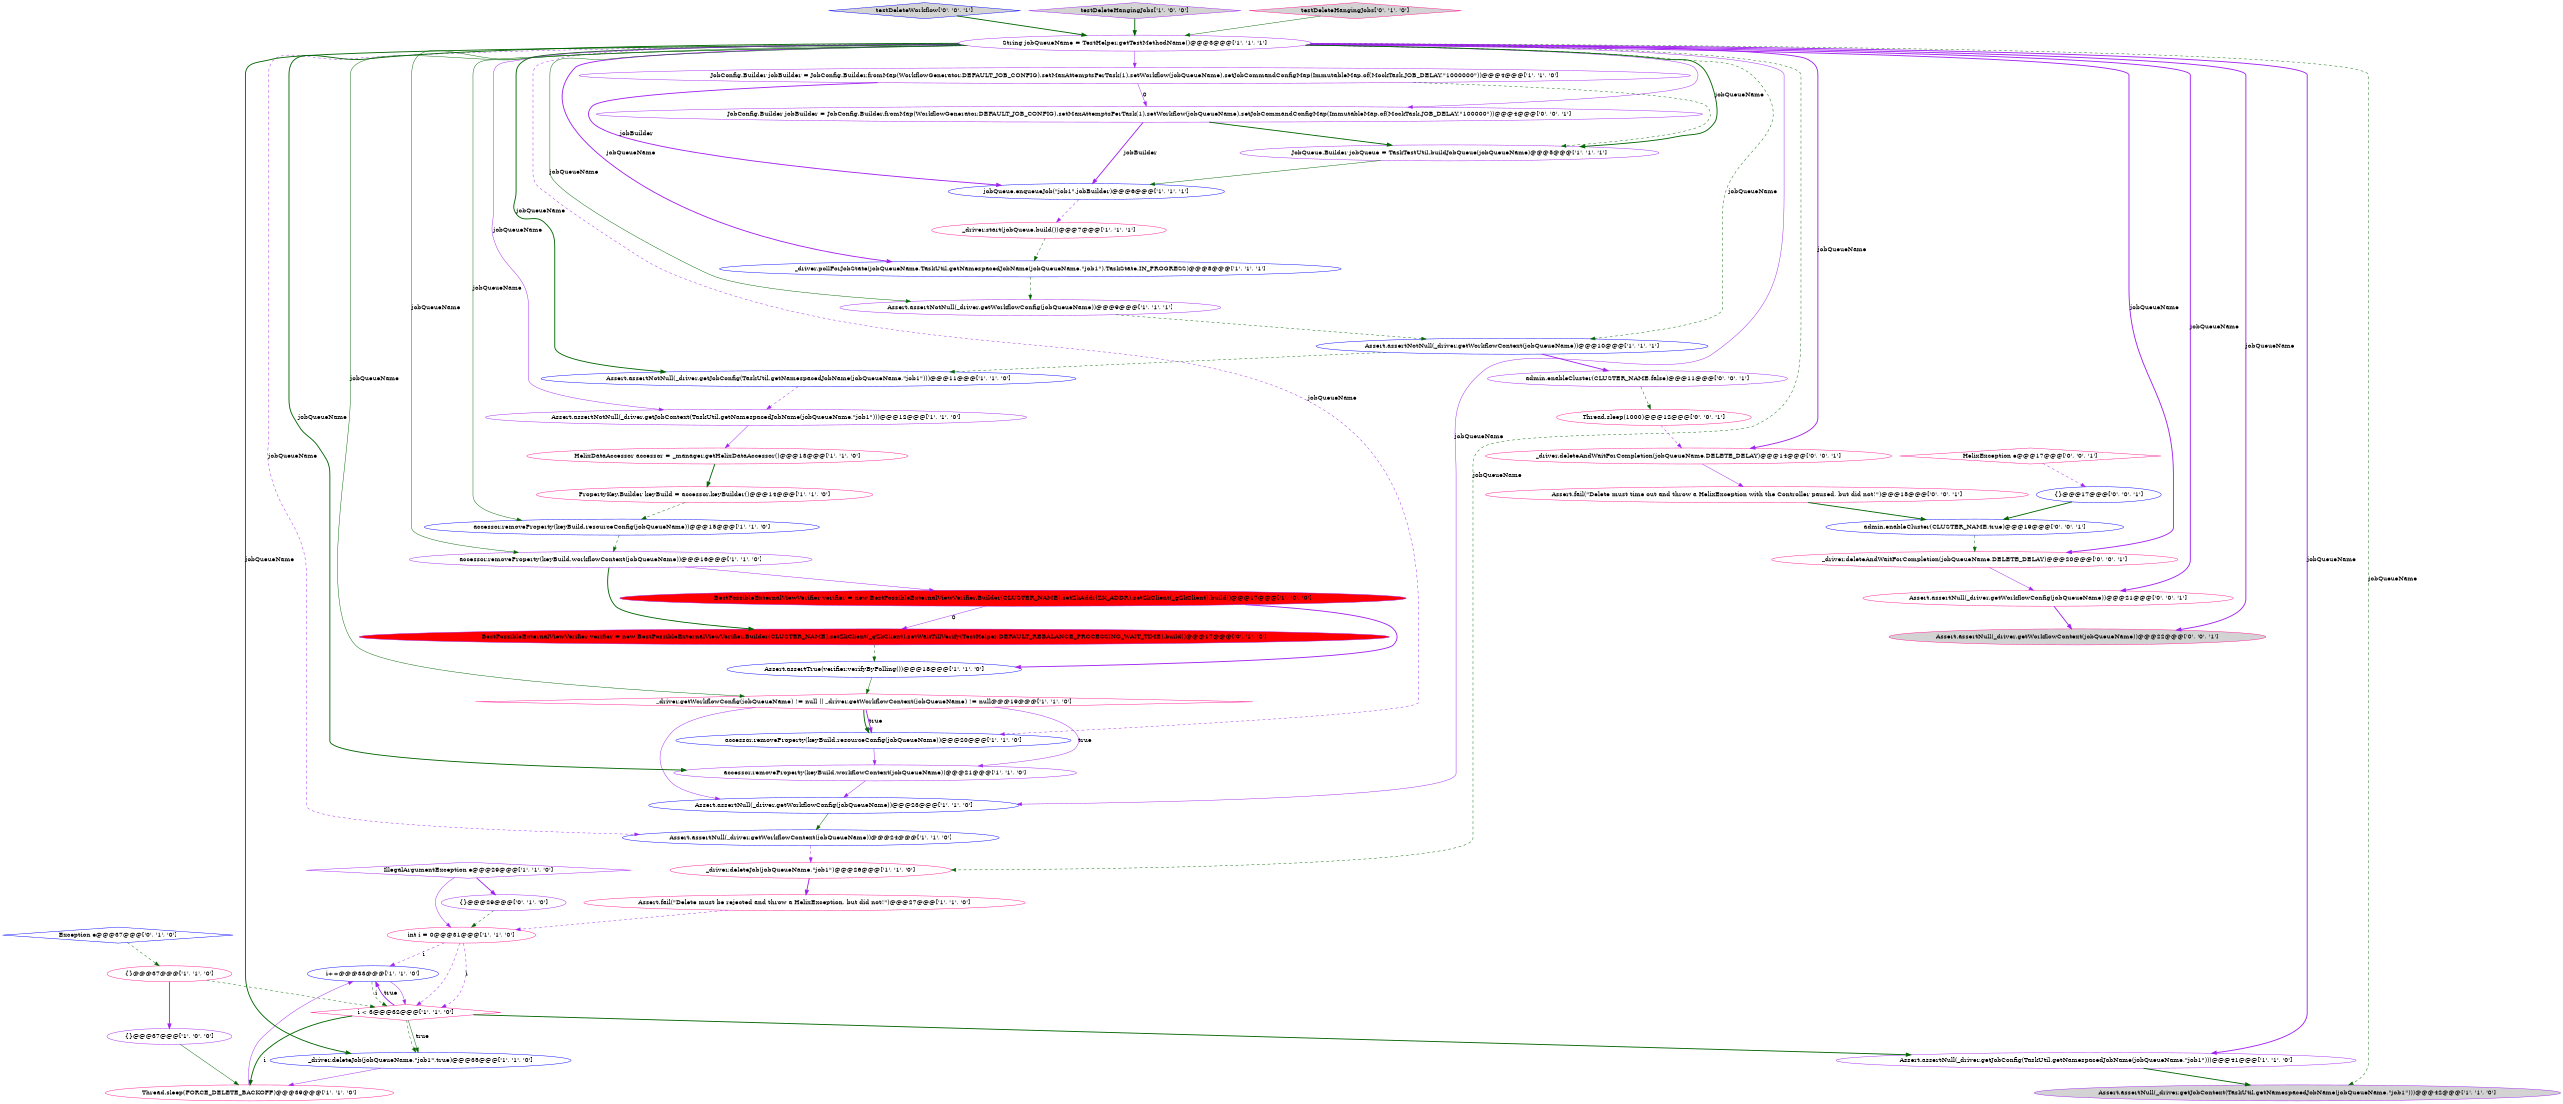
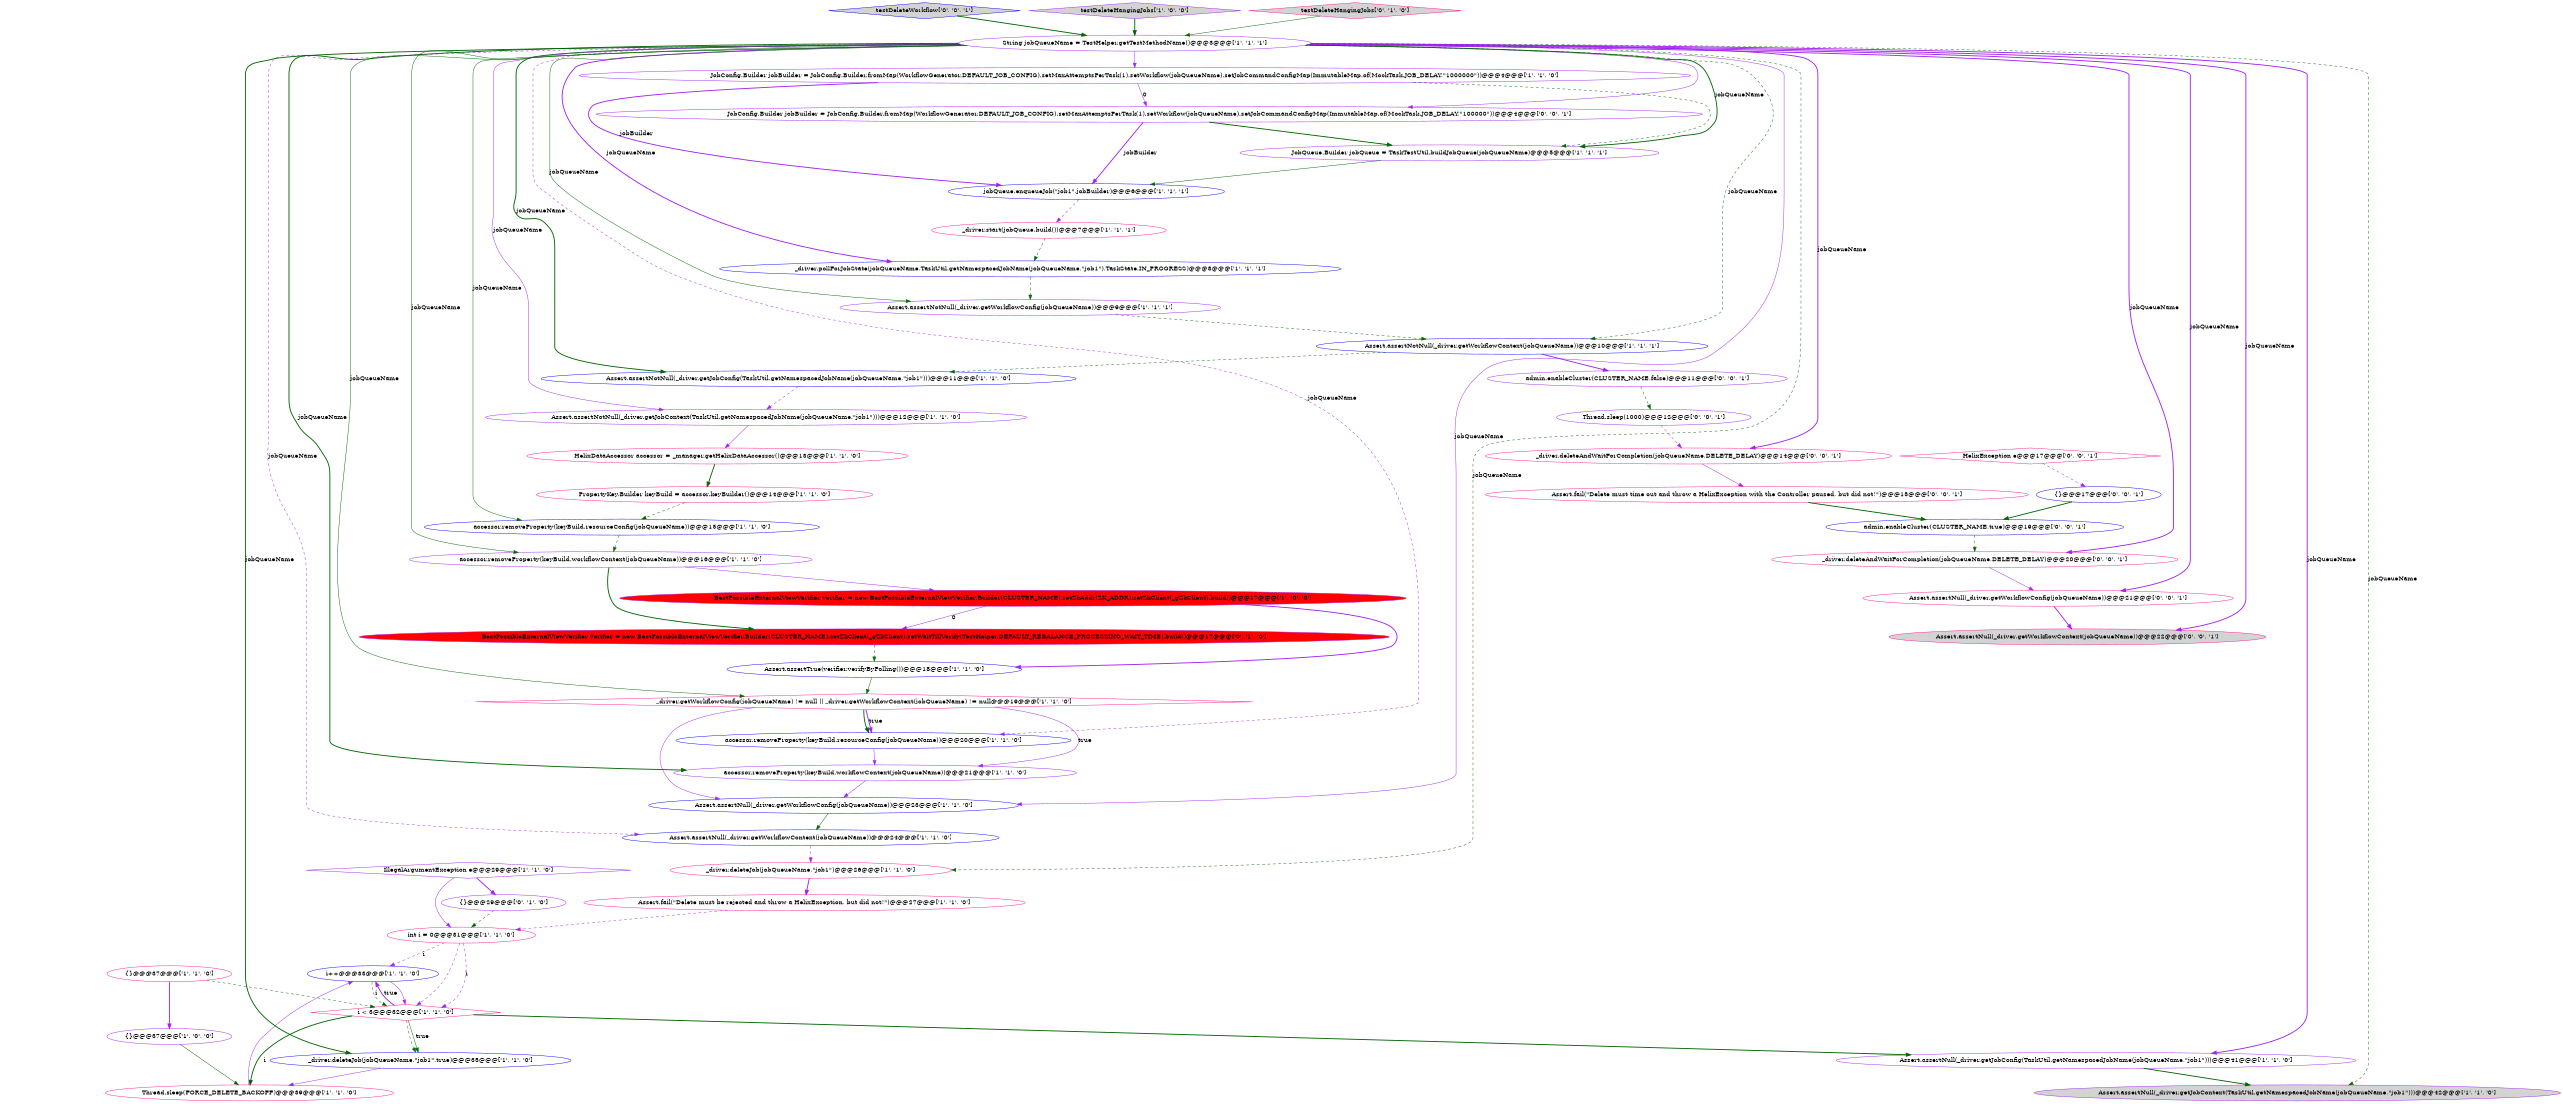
(1654, 417) -> (1654, 417)
(118, 935) -> none
